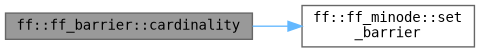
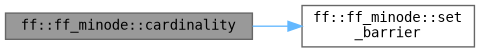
(129, 26) -> (129, 26)
